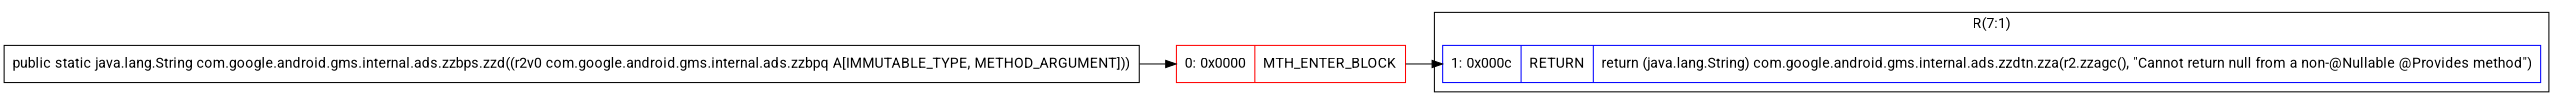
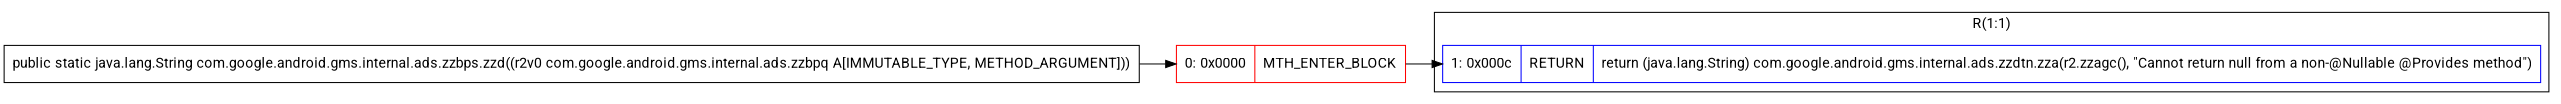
(1992, 24) -> (1992, 24)
